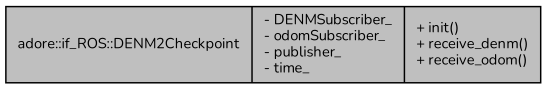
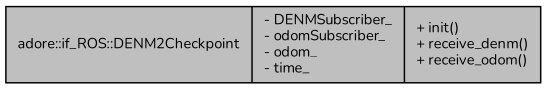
(303, 52) -> (291, 52)
